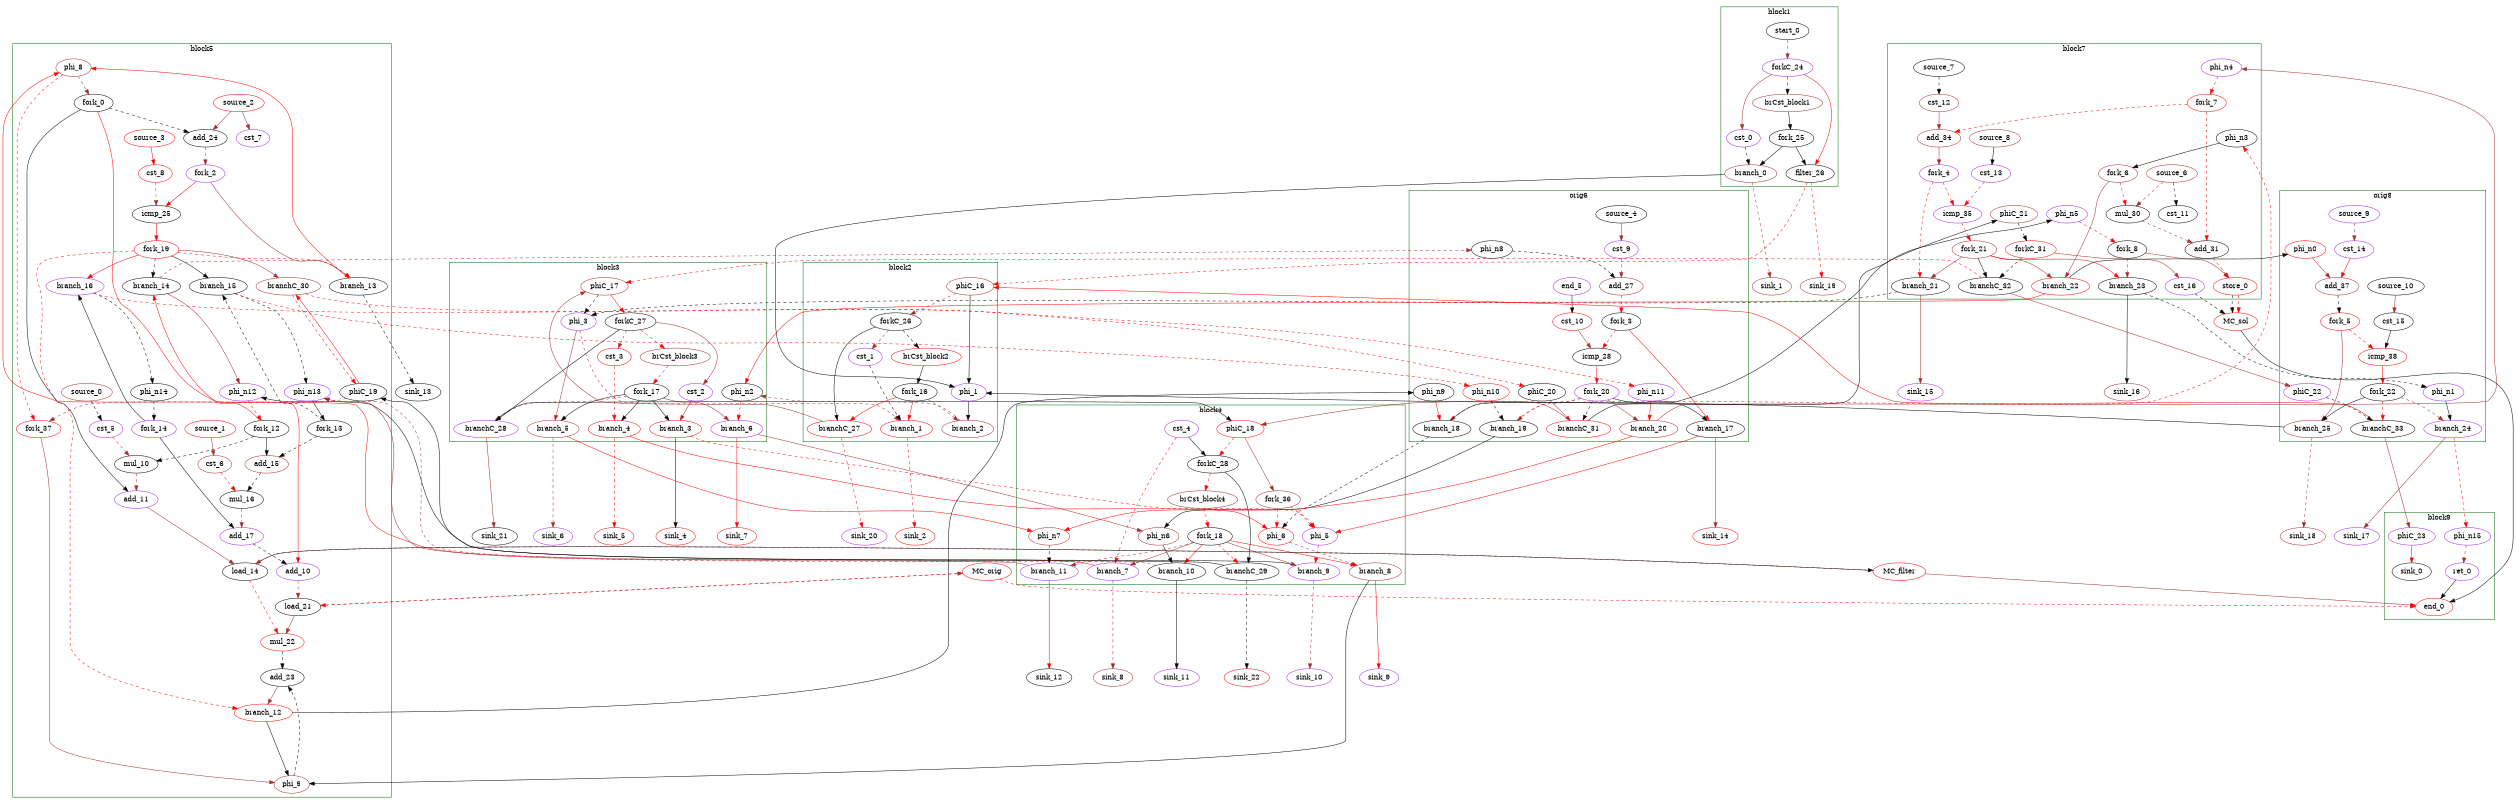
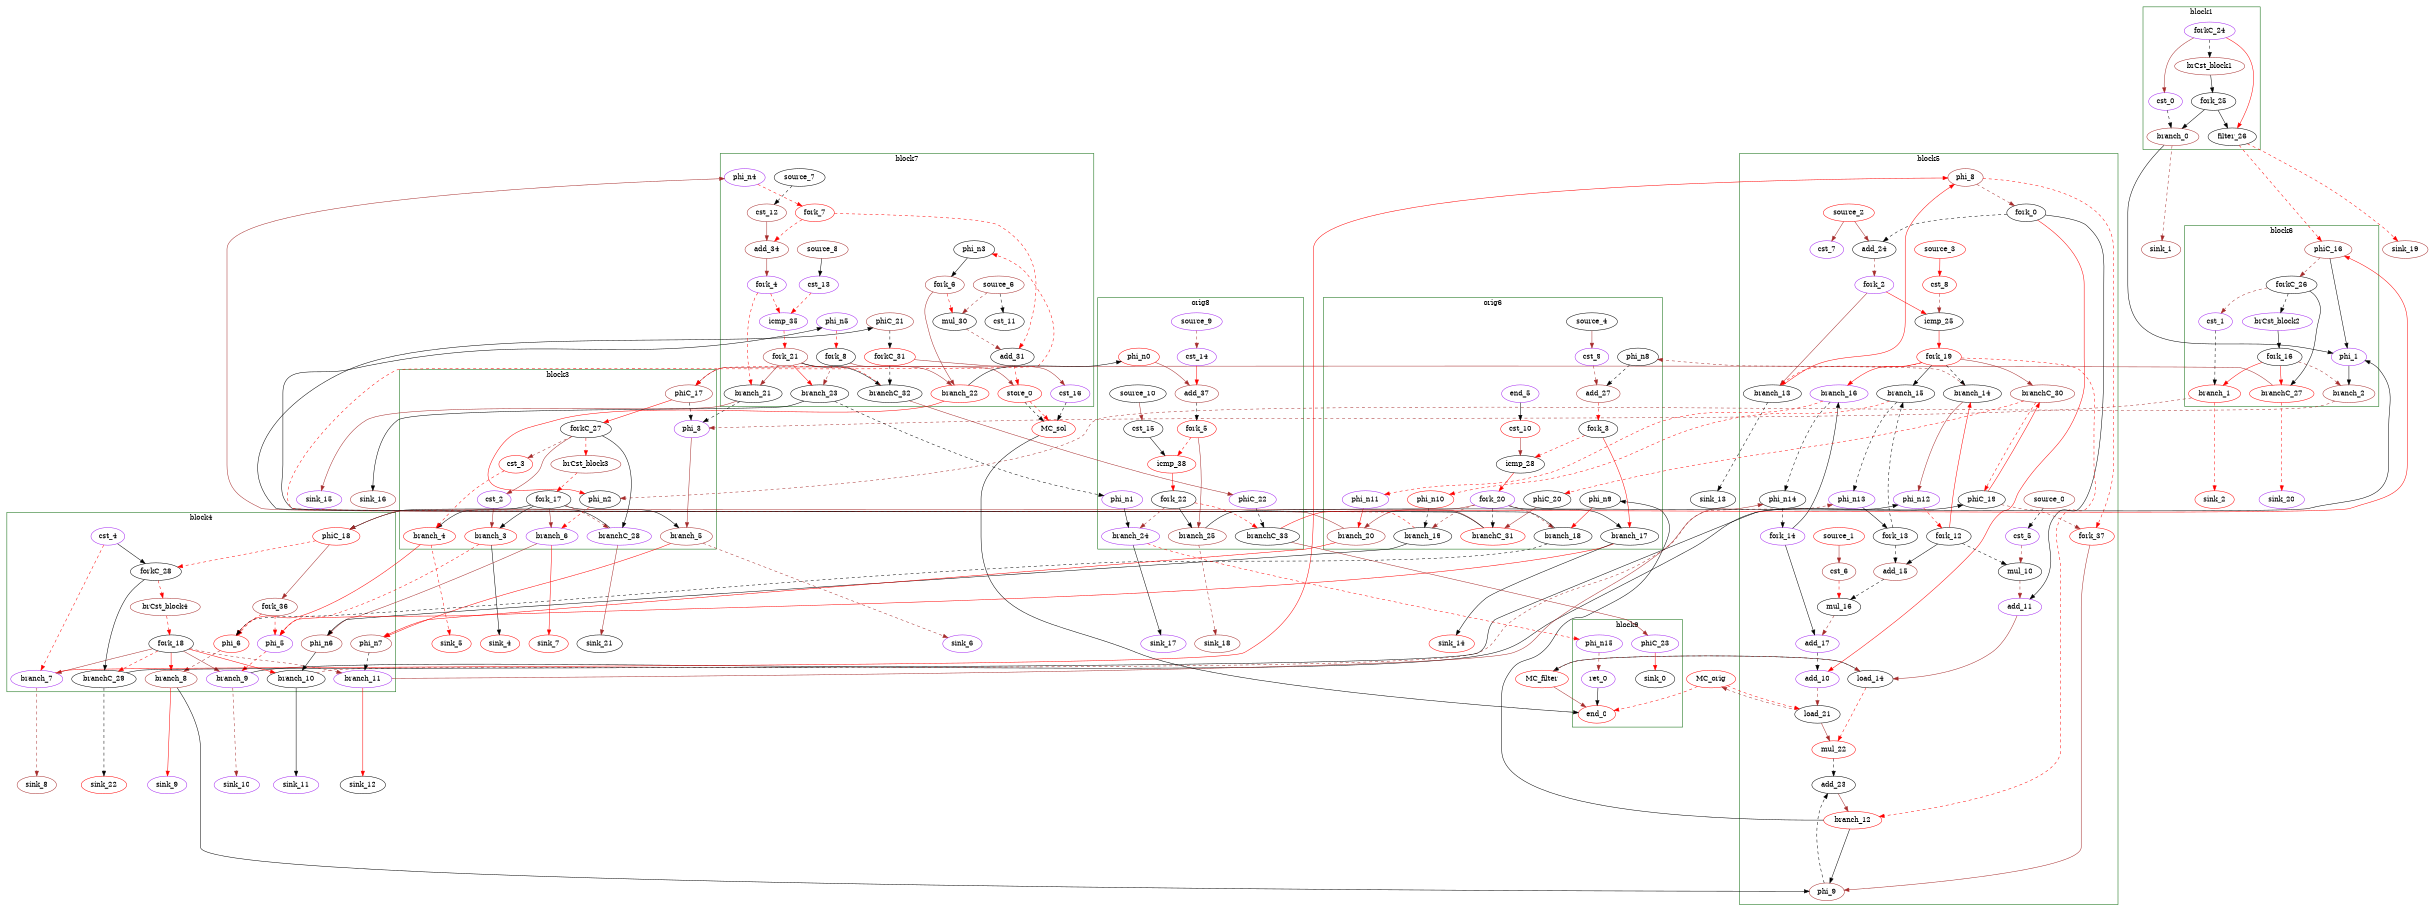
(1788, 31) -> none
(900, 268) -> (2282, 231)
(926, 357) -> (2277, 322)
(718, 404) -> (1453, 418)
(1715, 480) -> (1529, 578)
(2406, 481) -> (1146, 588)
(623, 559) -> (1064, 671)
